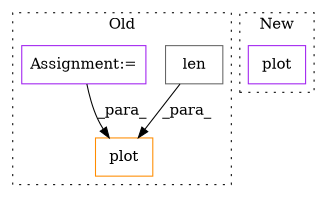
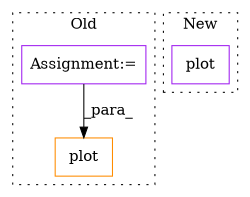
(194, 65) -> none
